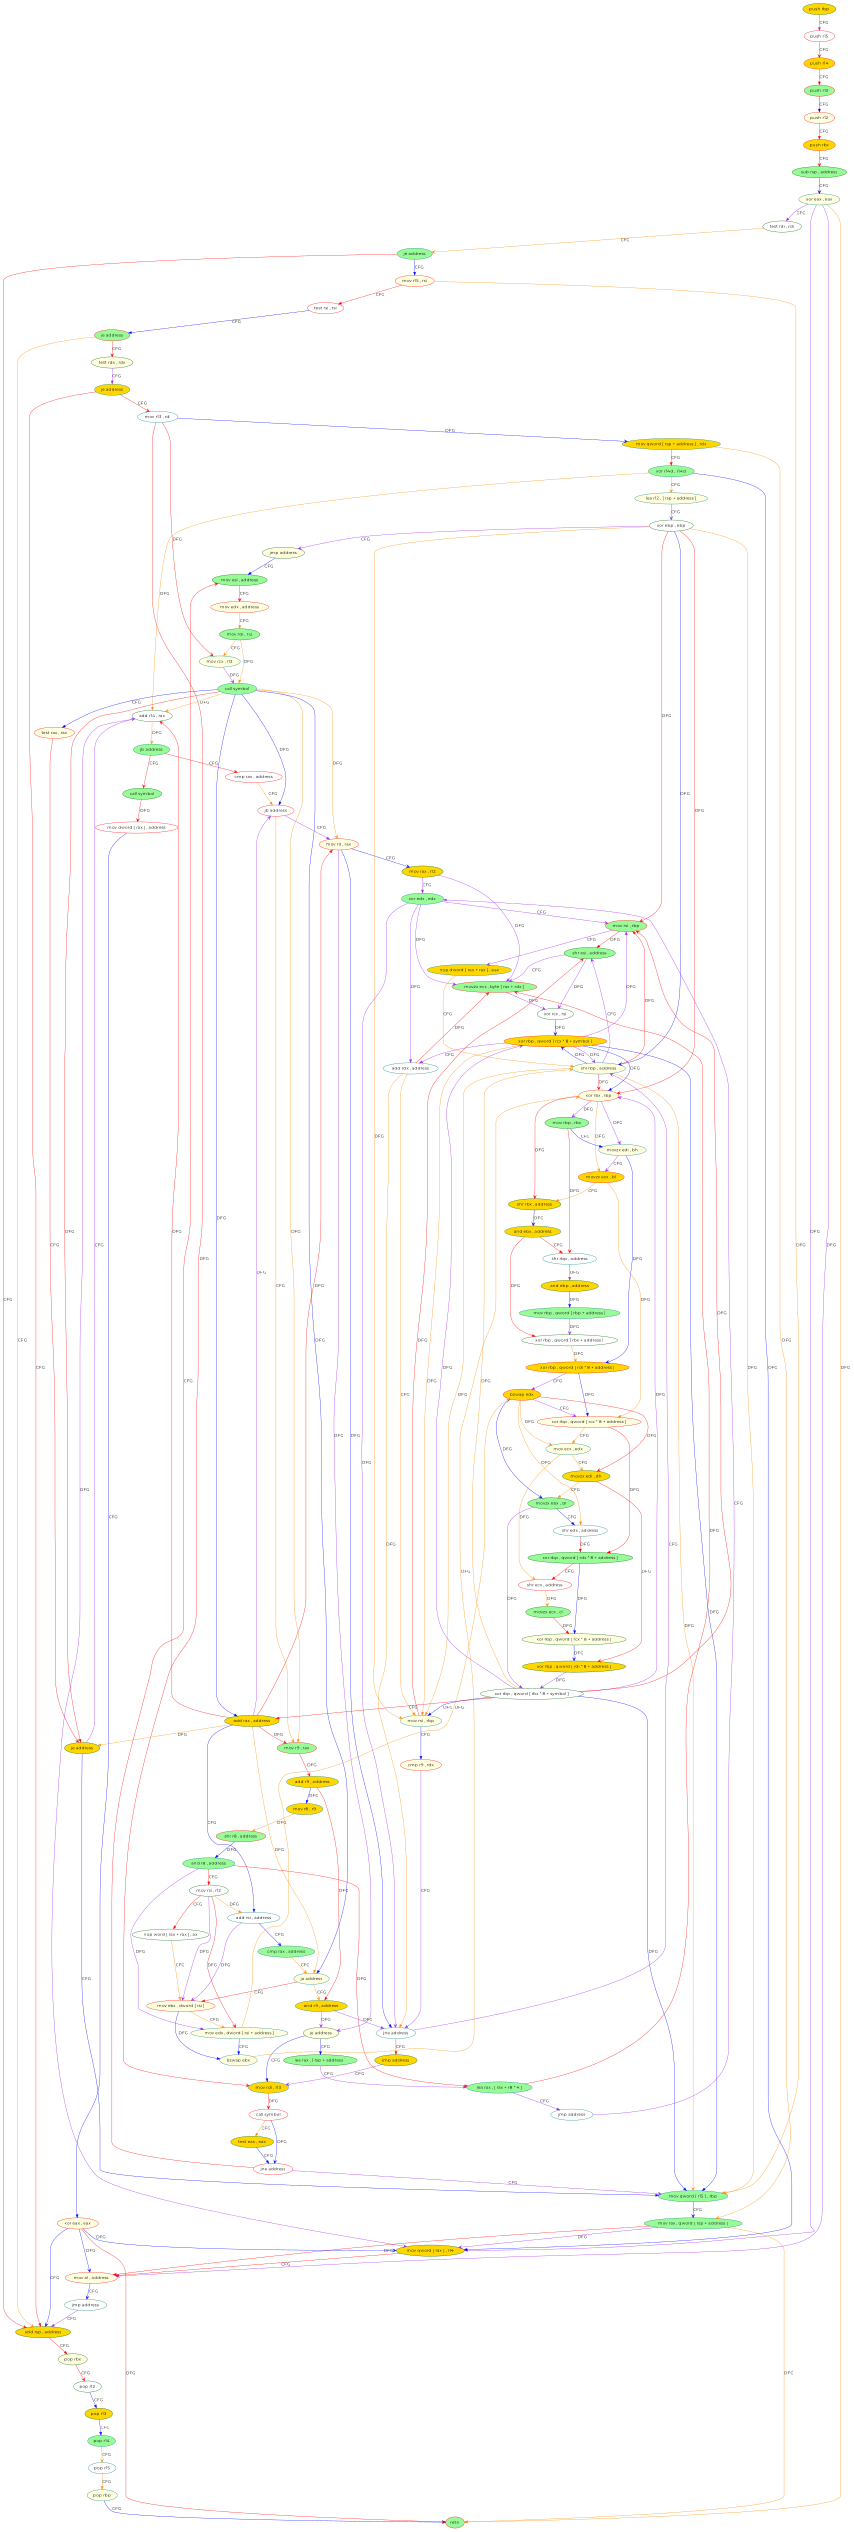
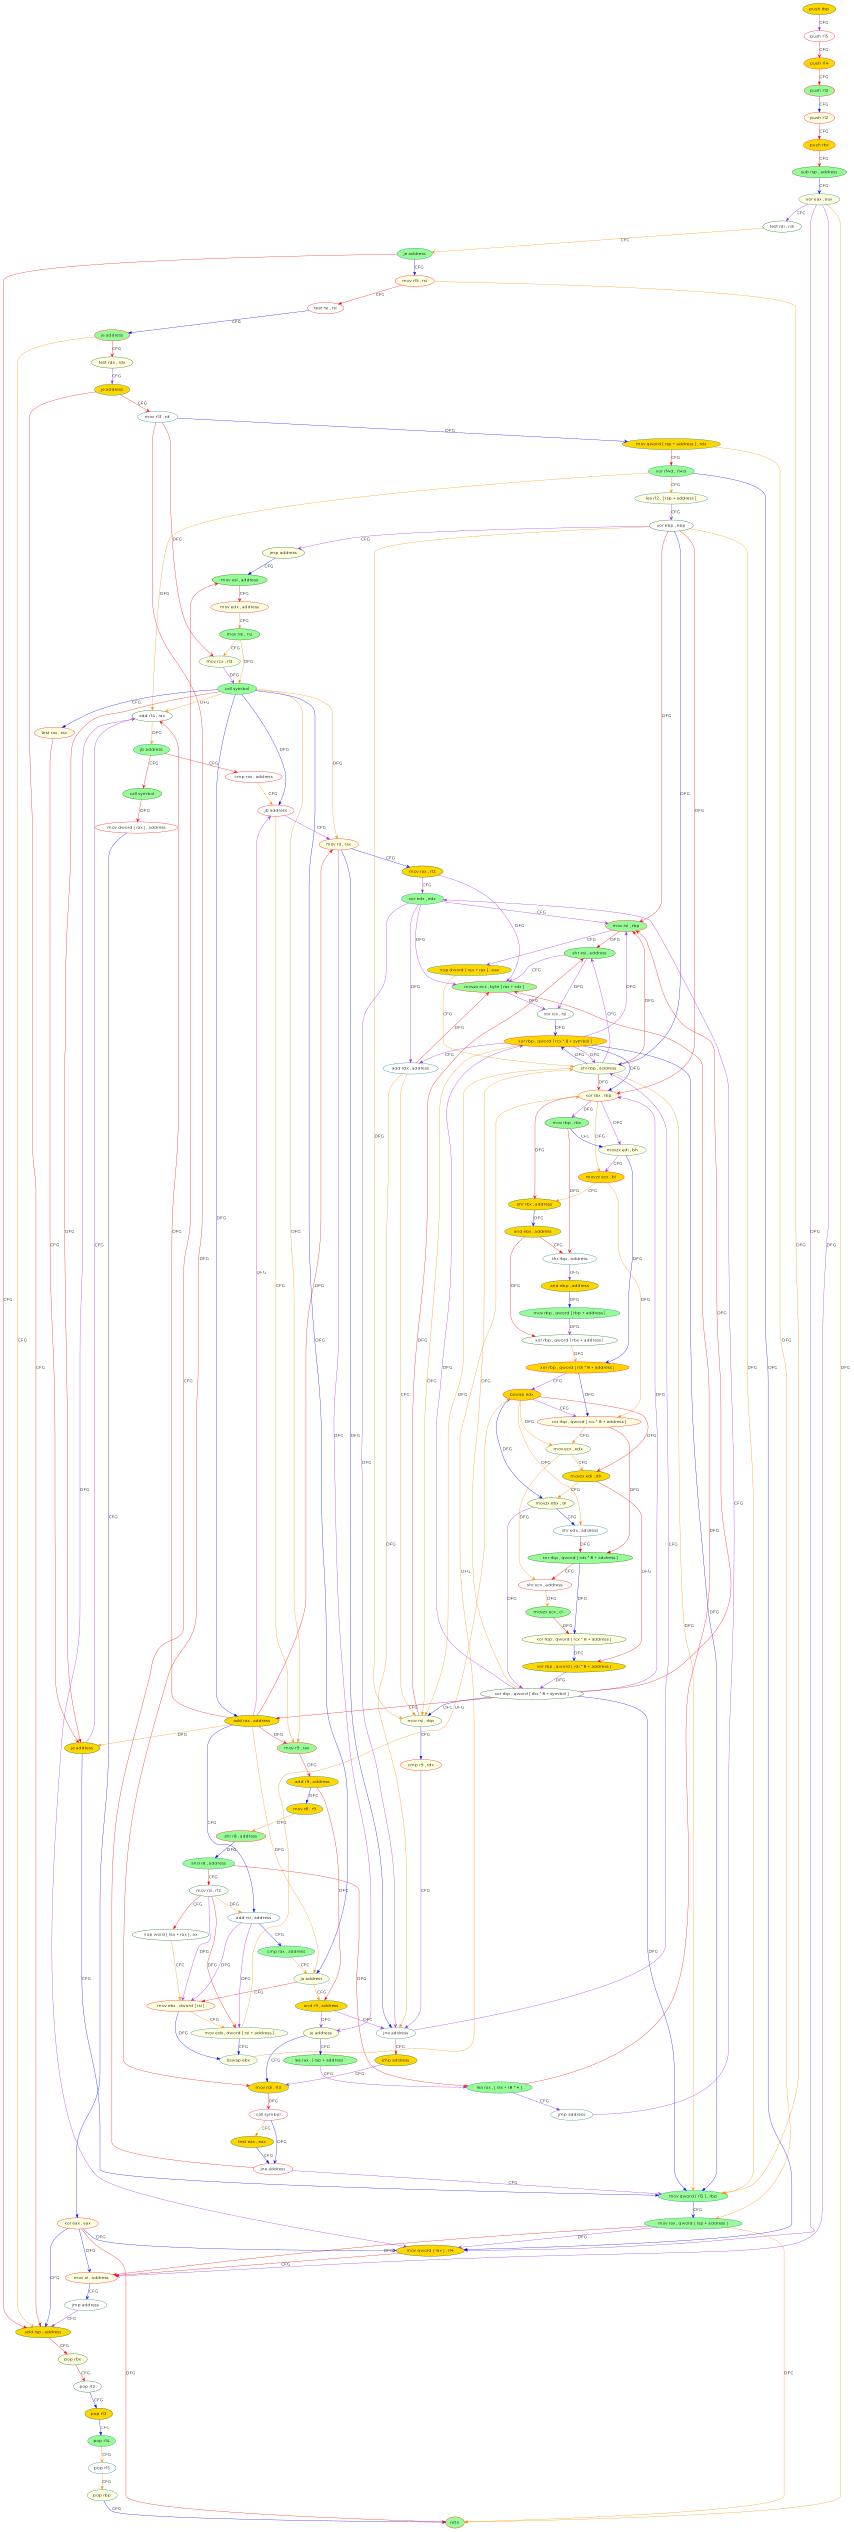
(551, 1503) -> (551, 1503)
(135, 1956) -> (241, 1973)
